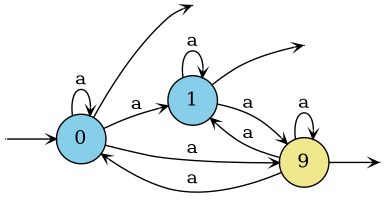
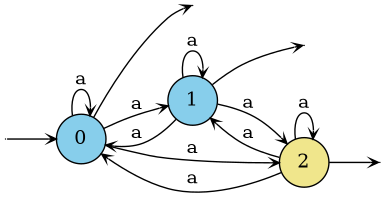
none -> (148, 141)
(304, 162) -> (304, 162)
